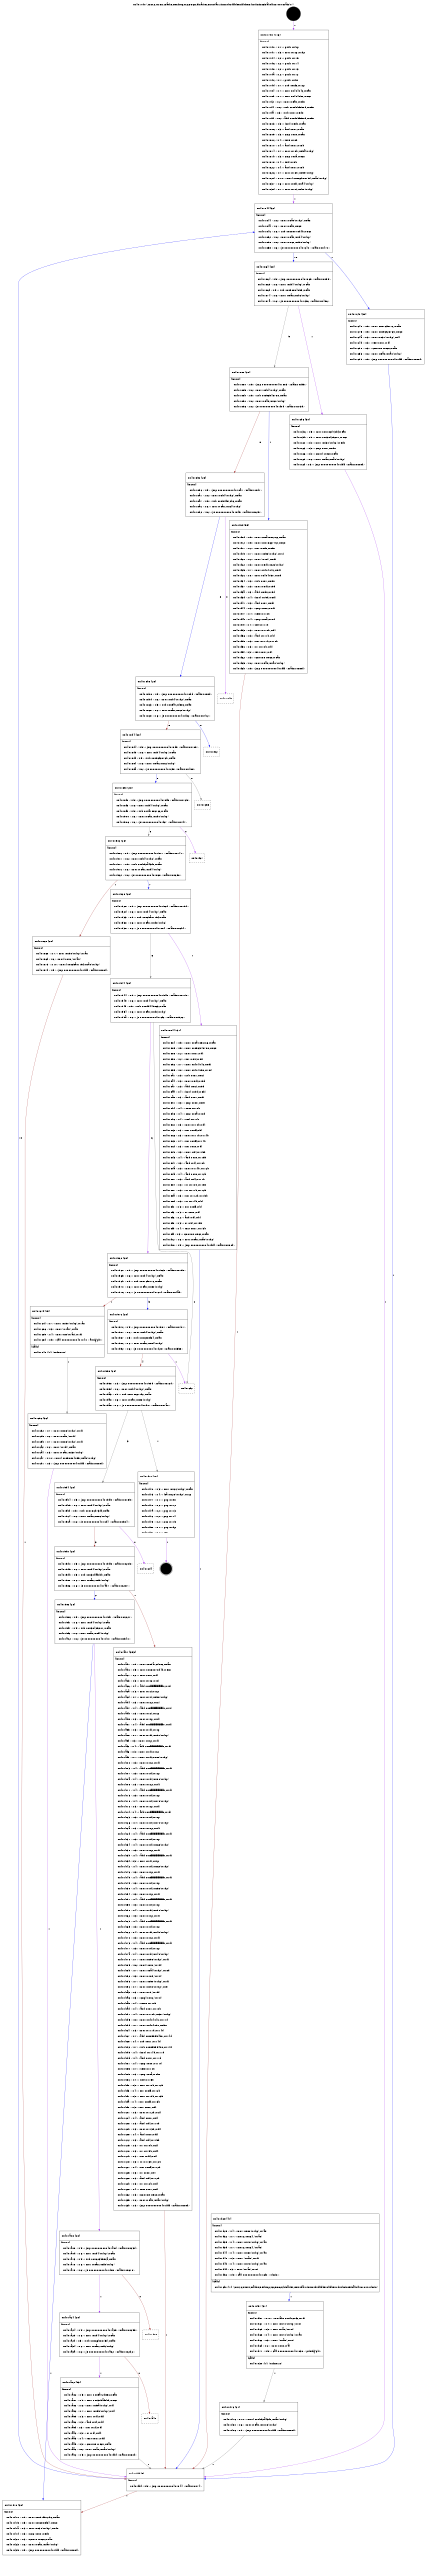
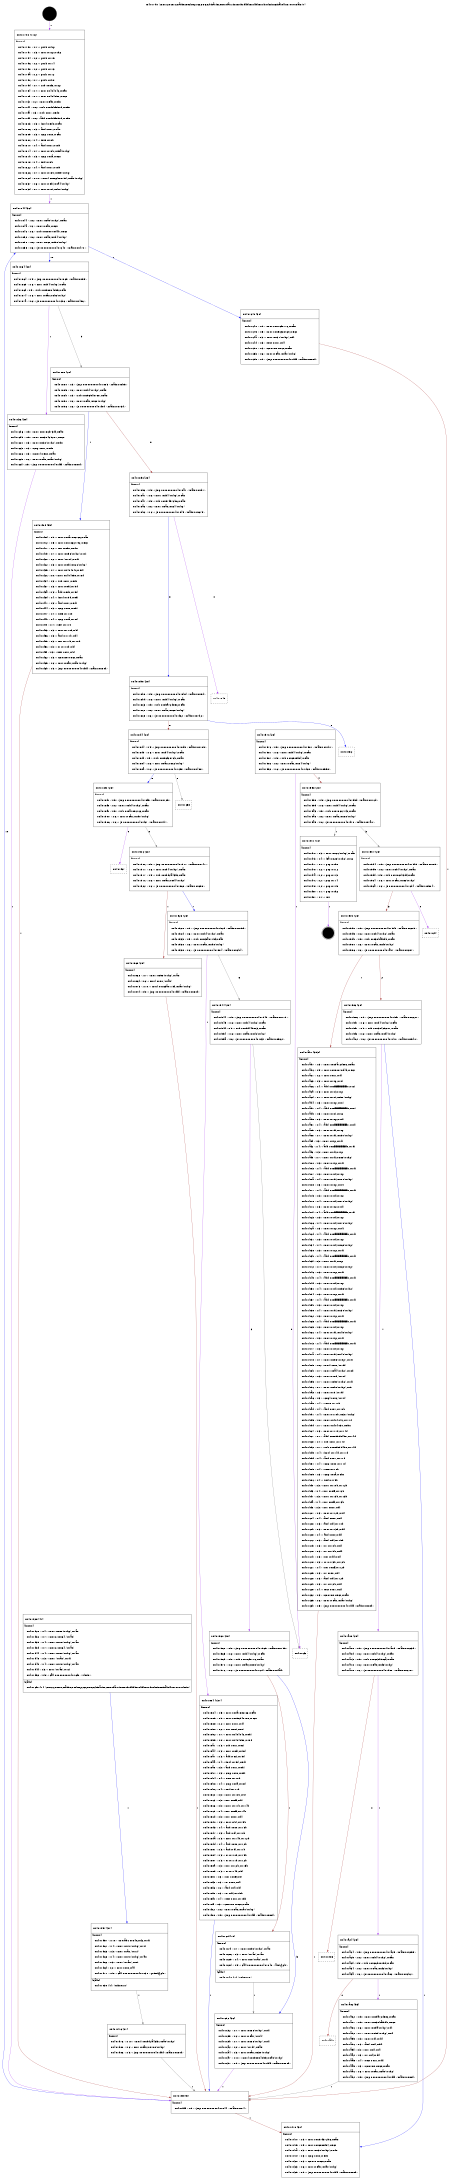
(148, 1303) -> (300, 1842)
(392, 1505) -> (446, 1266)
(95, 1594) -> (380, 977)
